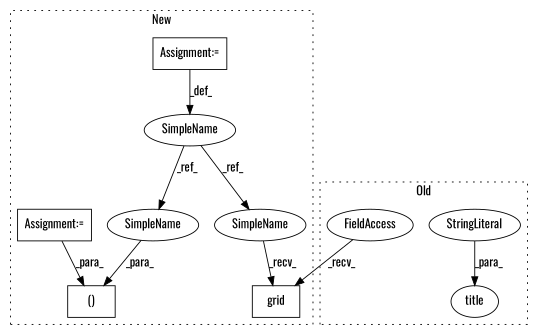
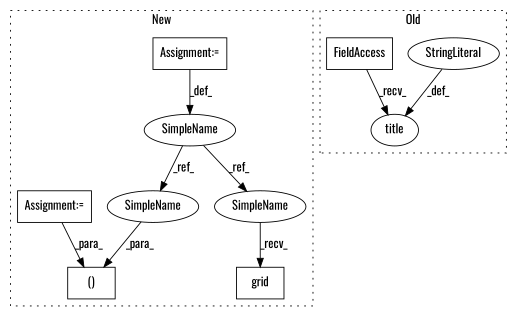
(370, 225) -> (360, 54)
(328, 260) -> (375, 88)
(489, 263) -> (438, 92)
